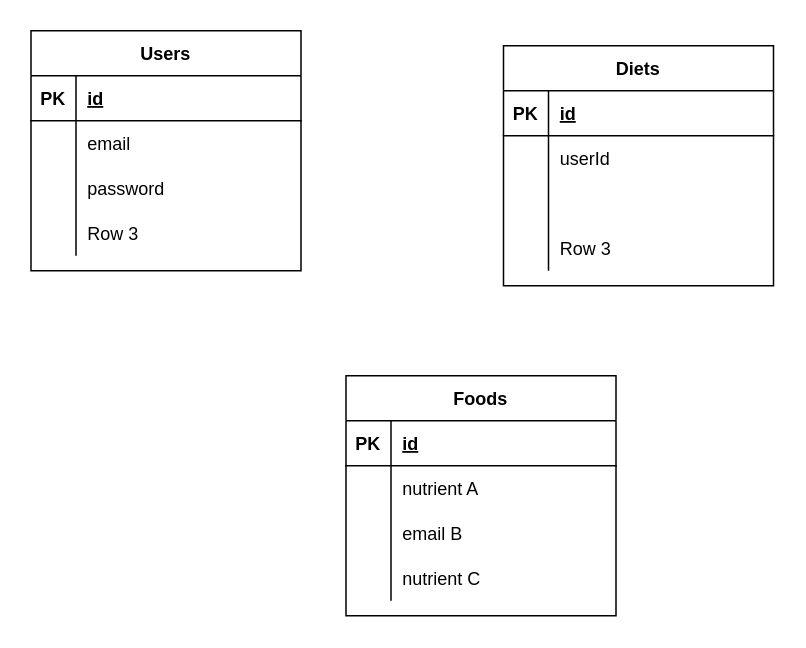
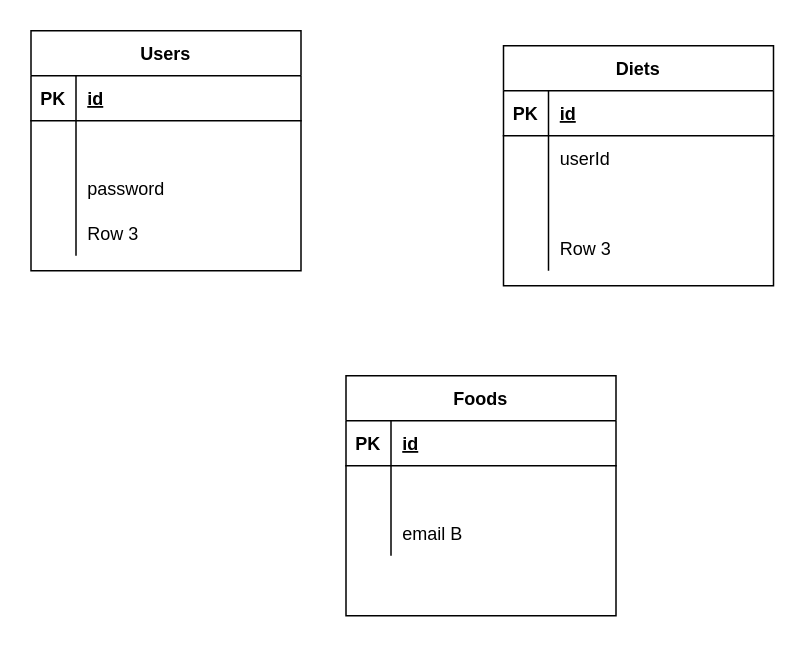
(188, 143) -> none
(503, 488) -> none
(503, 578) -> none
